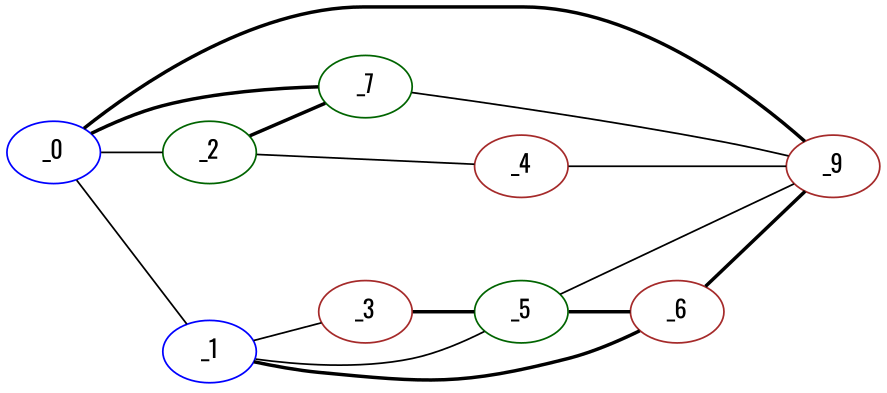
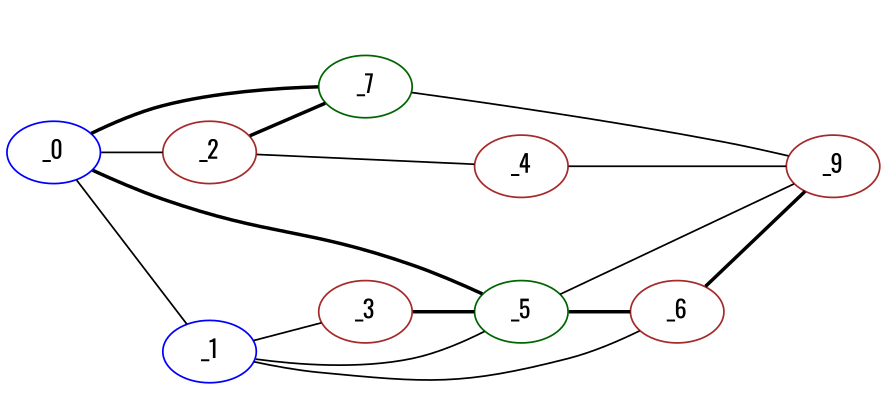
(447, 7) -> (288, 232)
(210, 152) -> (210, 152)
(450, 379) -> (450, 379)
